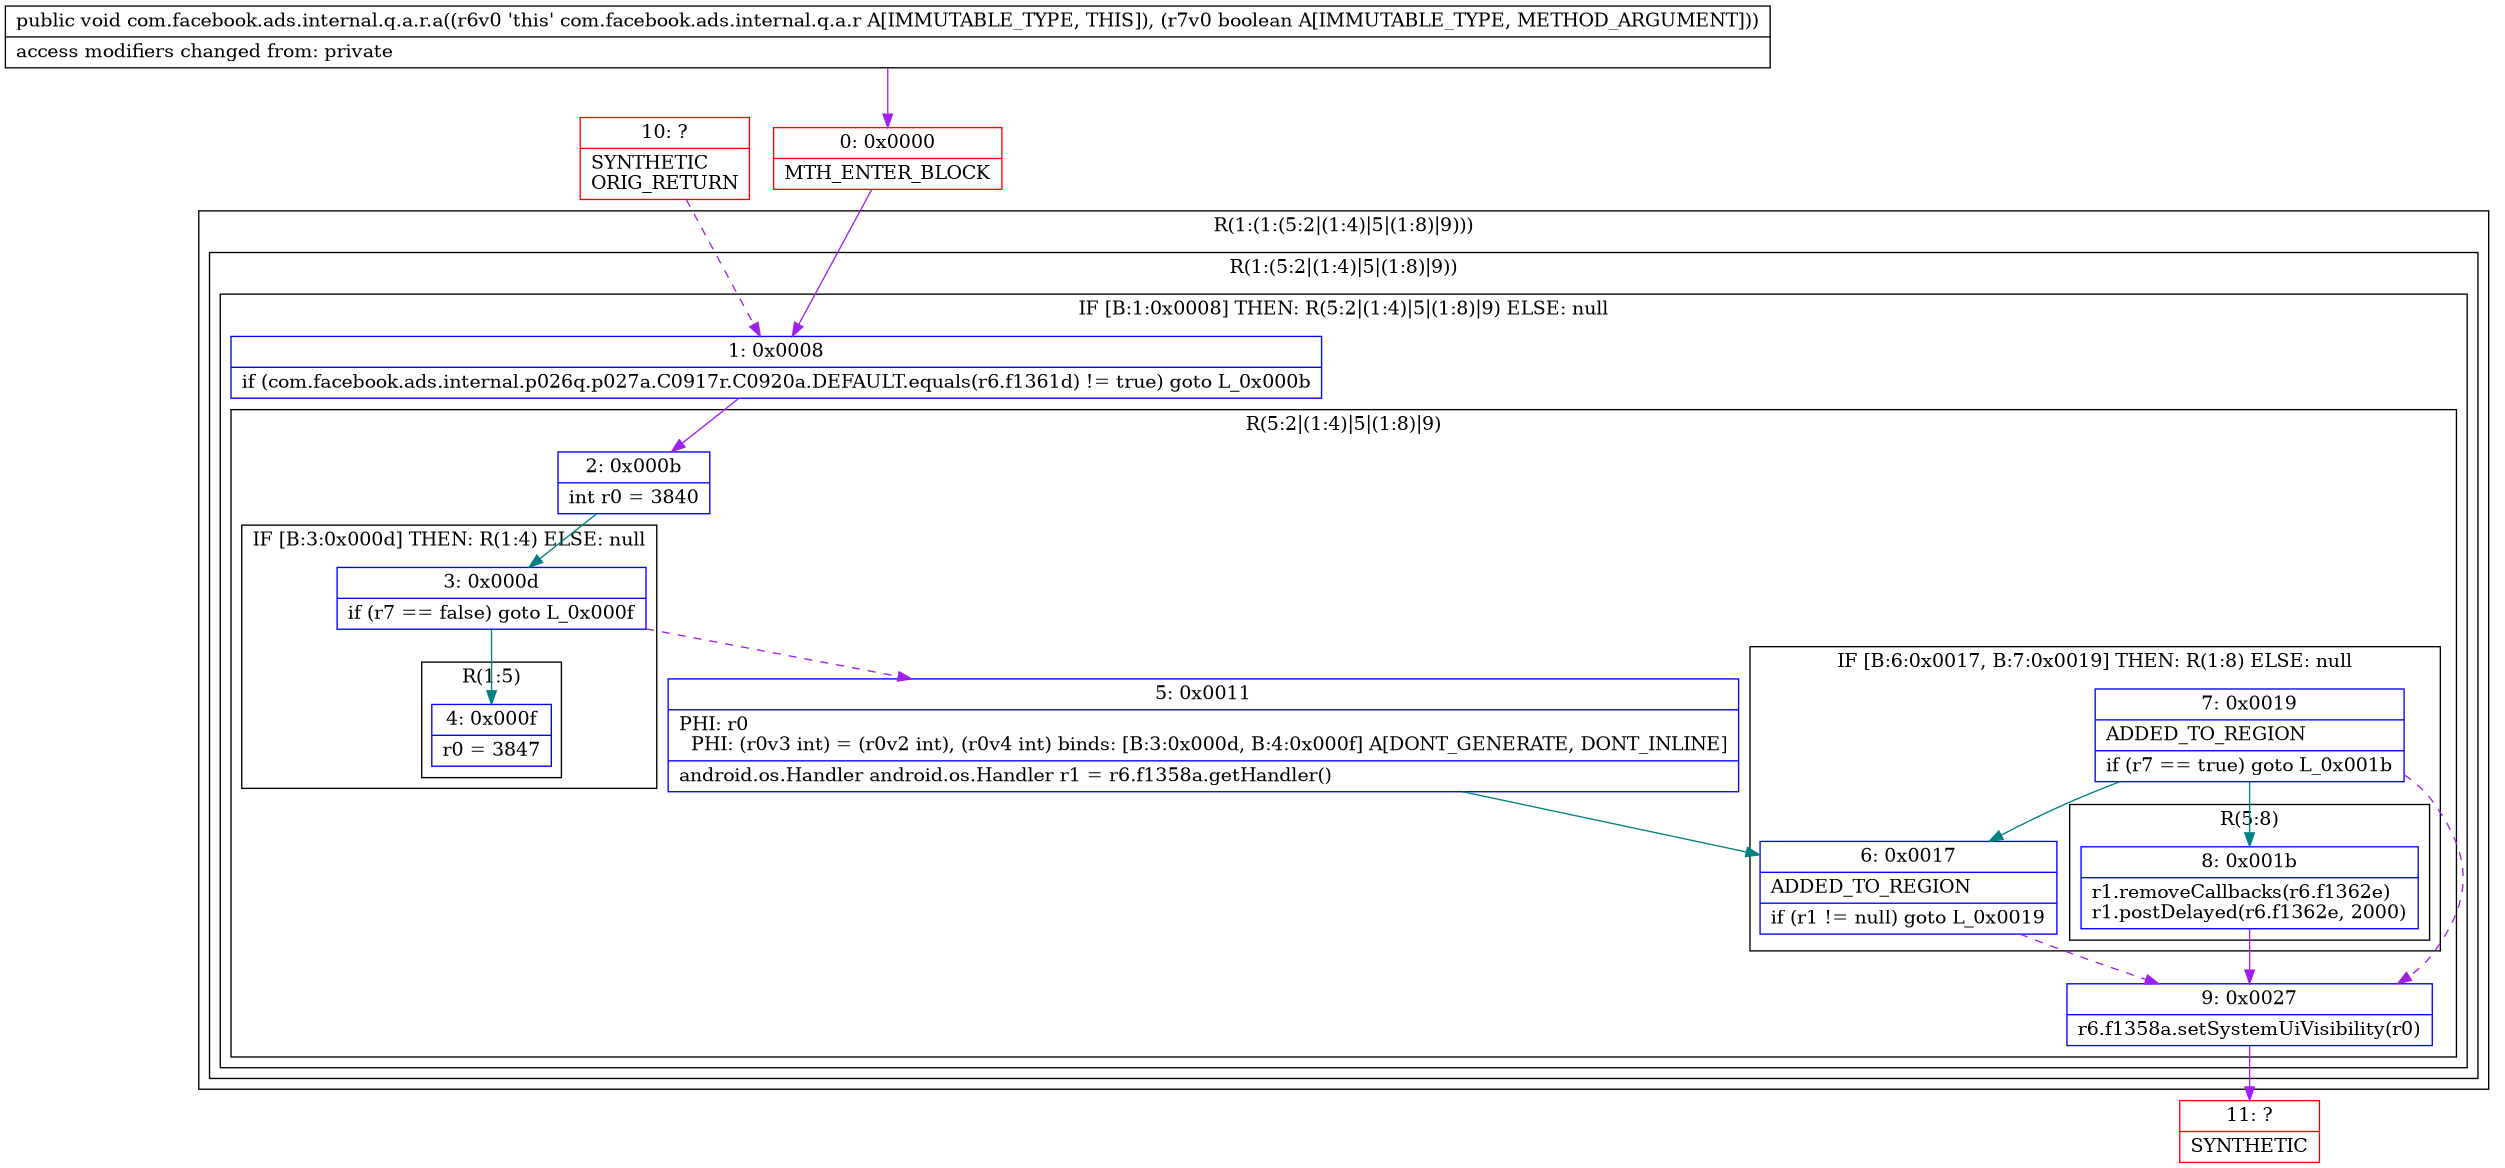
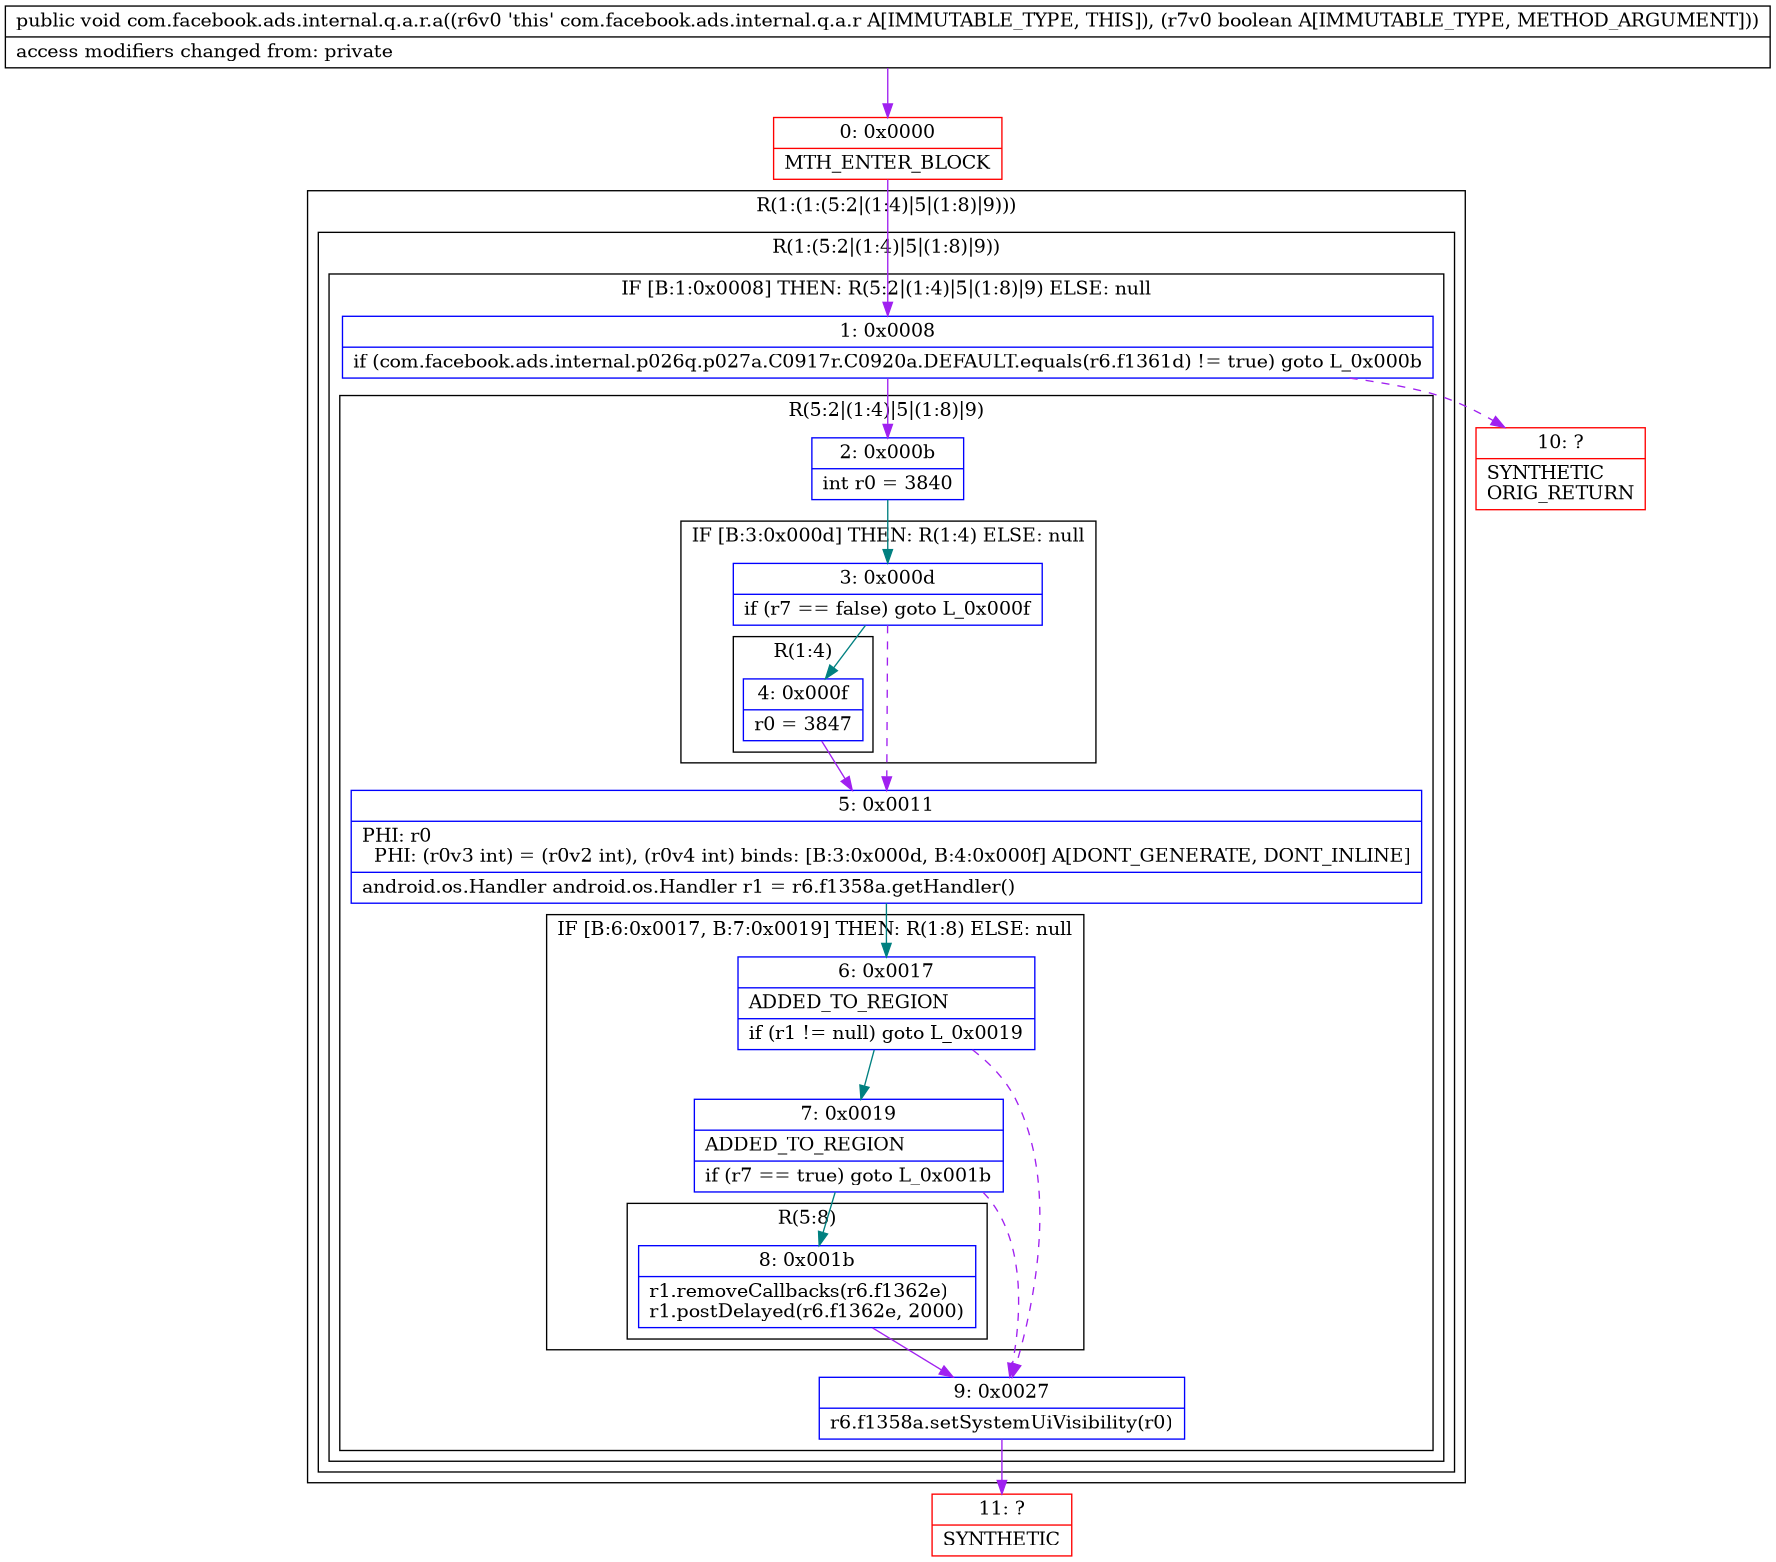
(720, 262) -> (1405, 387)
(492, 678) -> (803, 652)
none -> (833, 760)
(2060, 807) -> (869, 1068)
